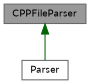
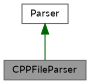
(45, 47) -> (45, 47)
